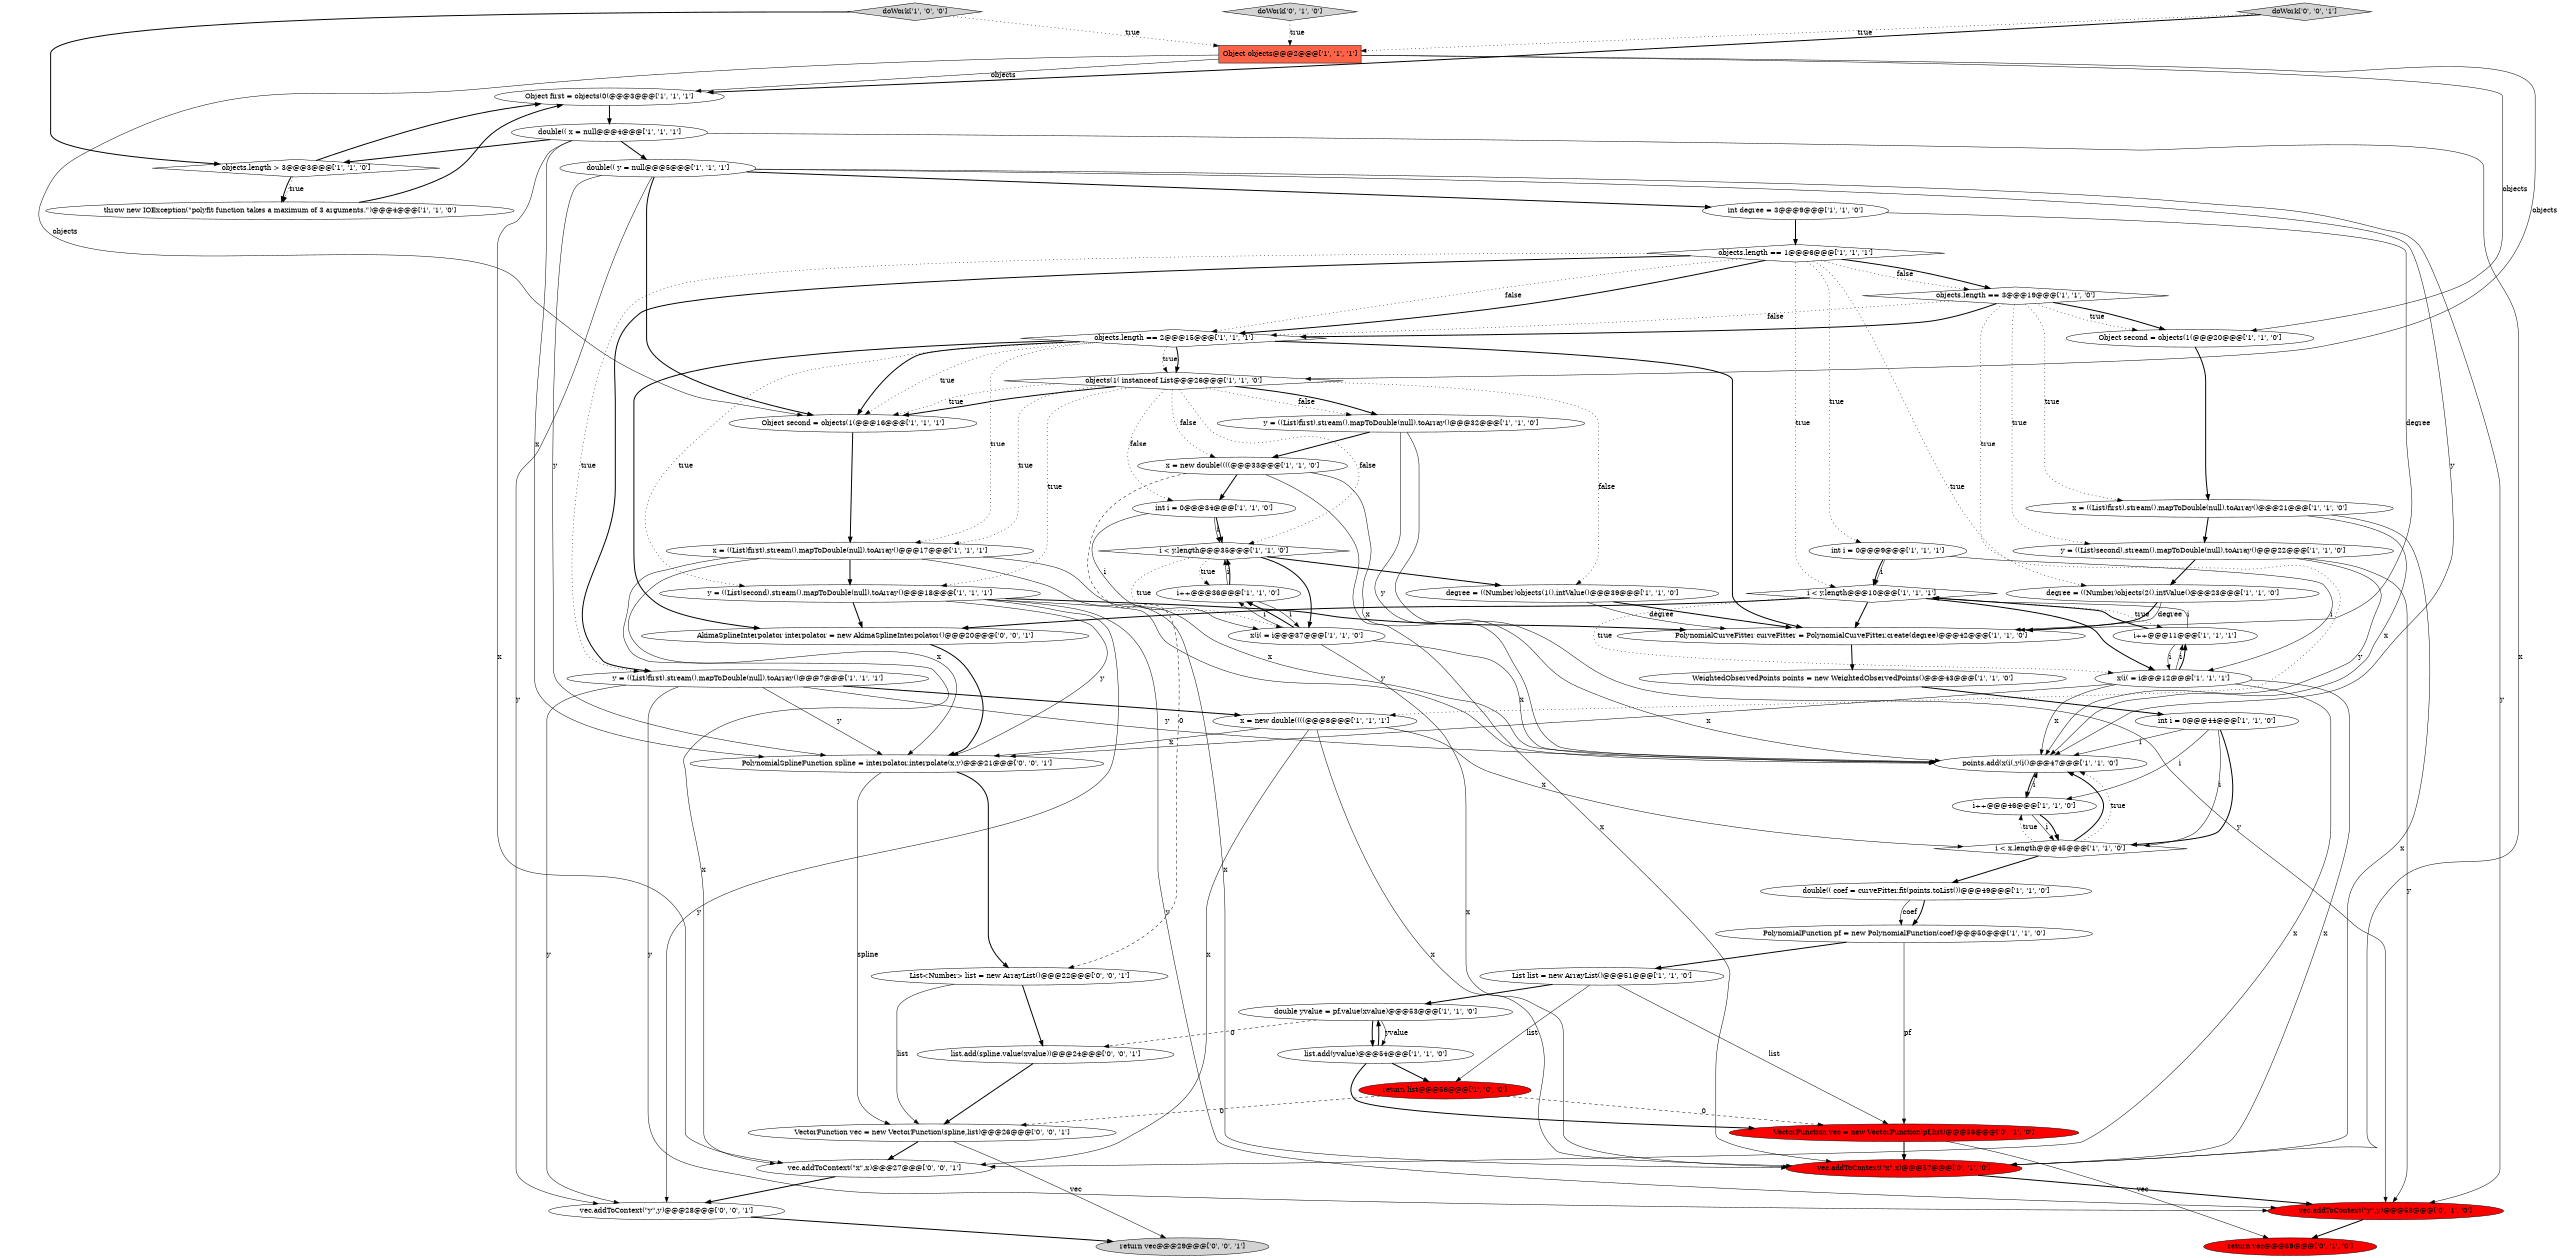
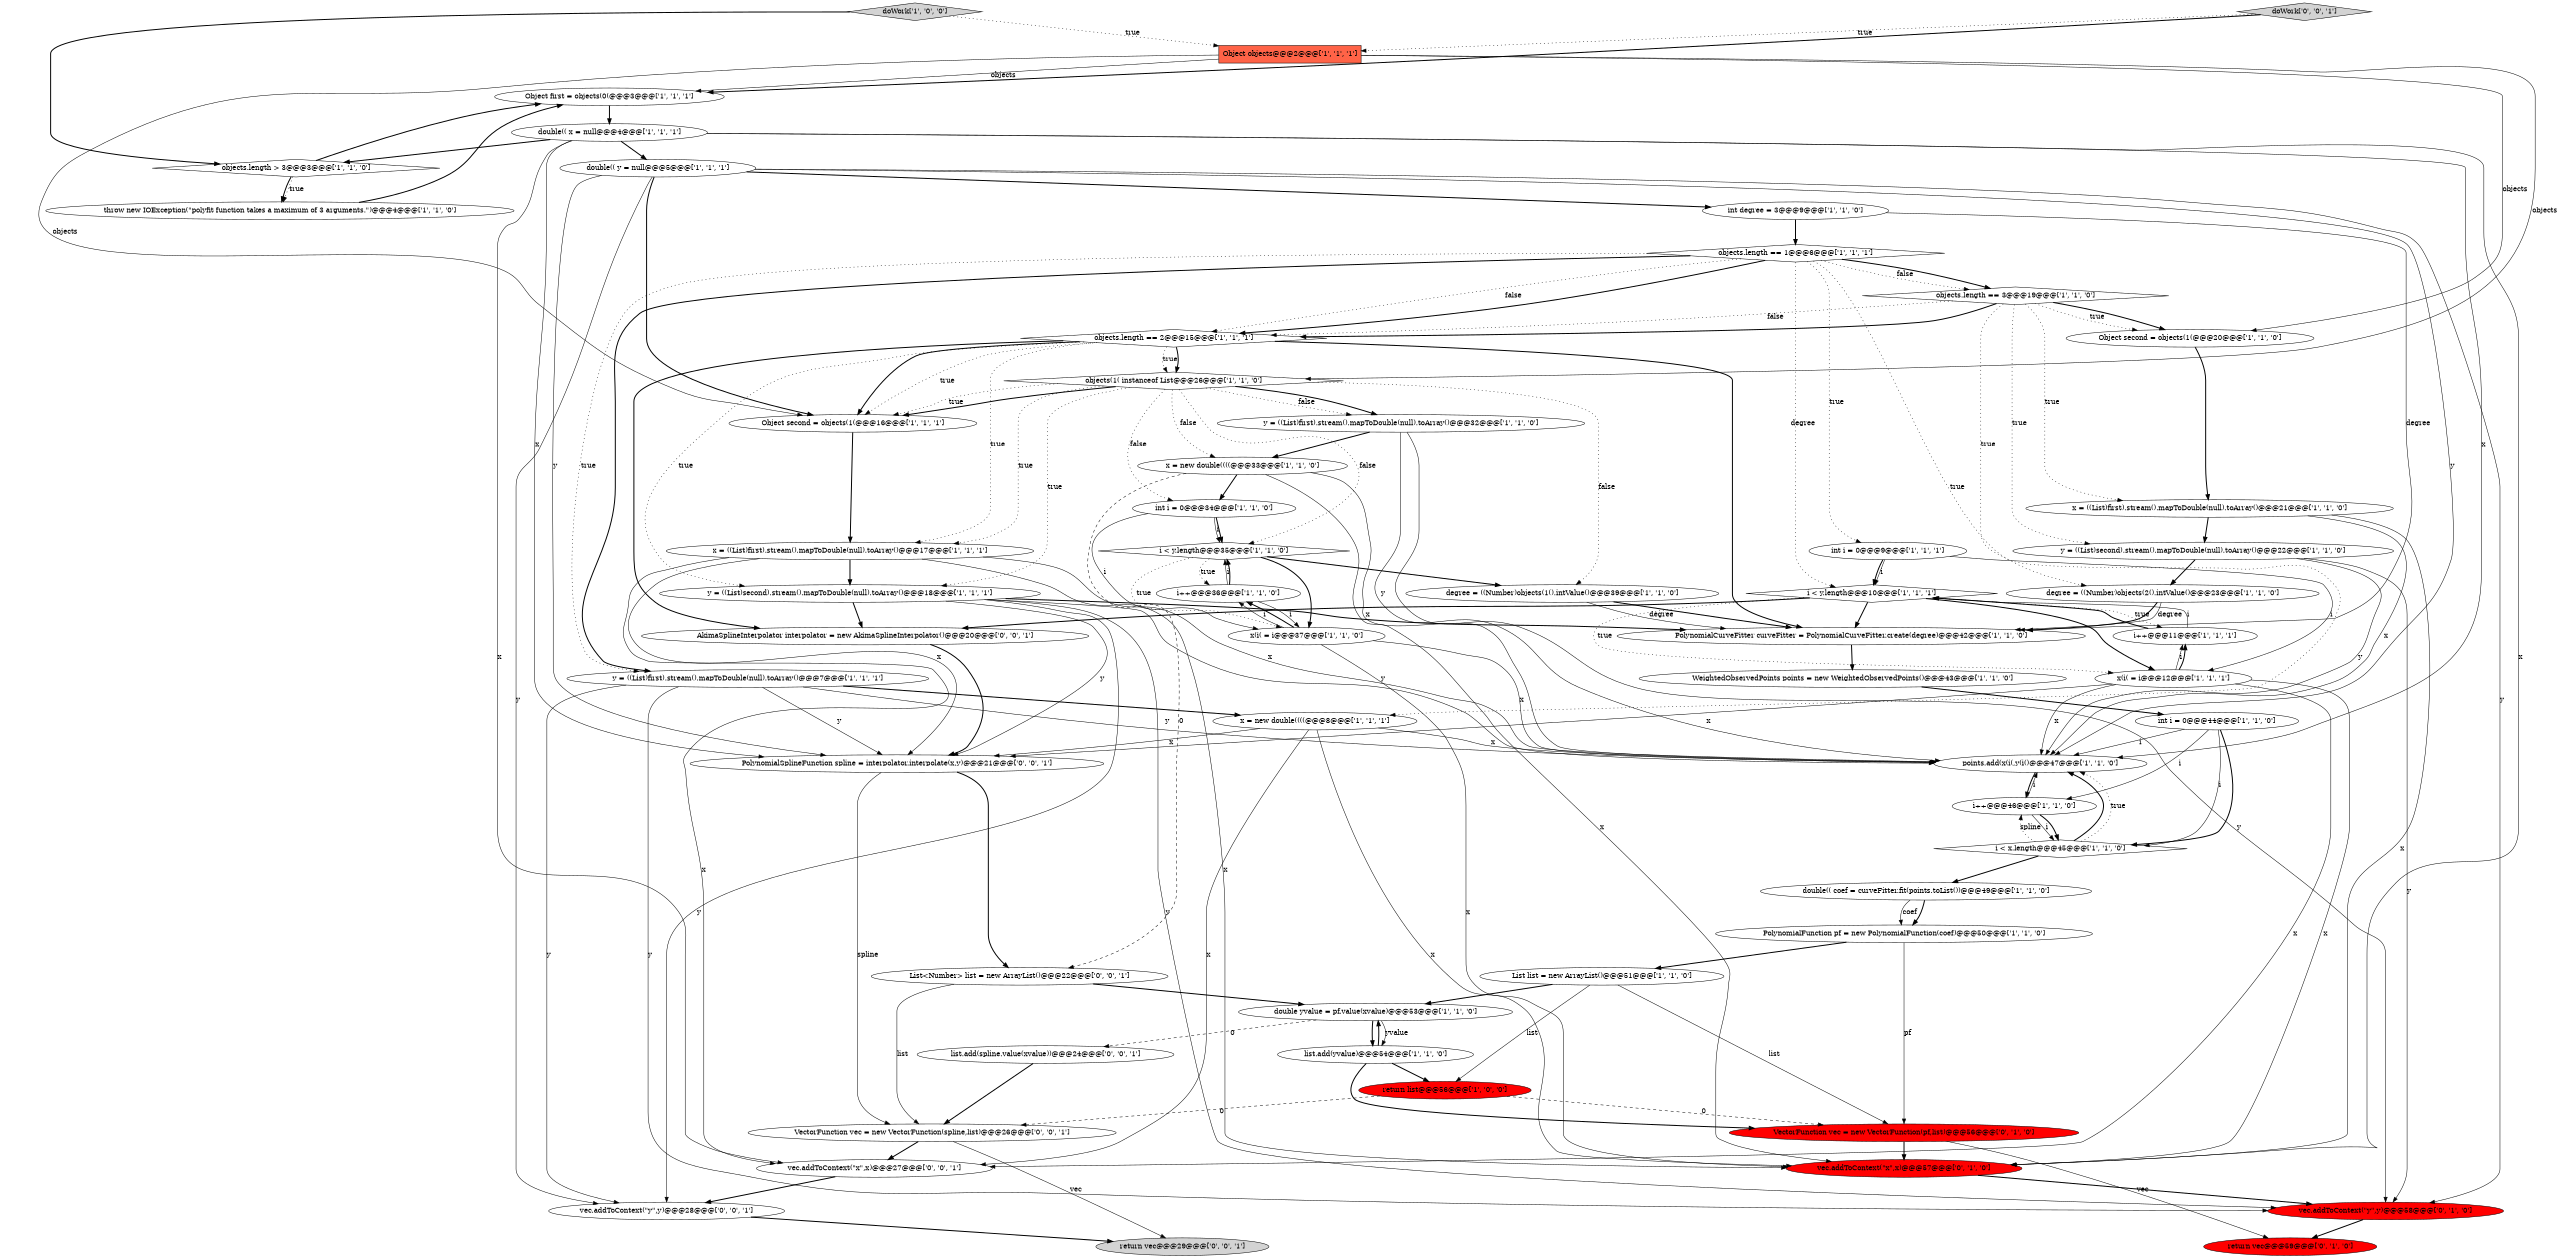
(1290, 12) -> none
none -> (2206, 152)
(1803, 423) -> (1803, 423)
(2169, 654) -> none
(1664, 816) -> (1654, 756)
(2030, 827) -> (2030, 827)
(1032, 1013) -> (1196, 994)
